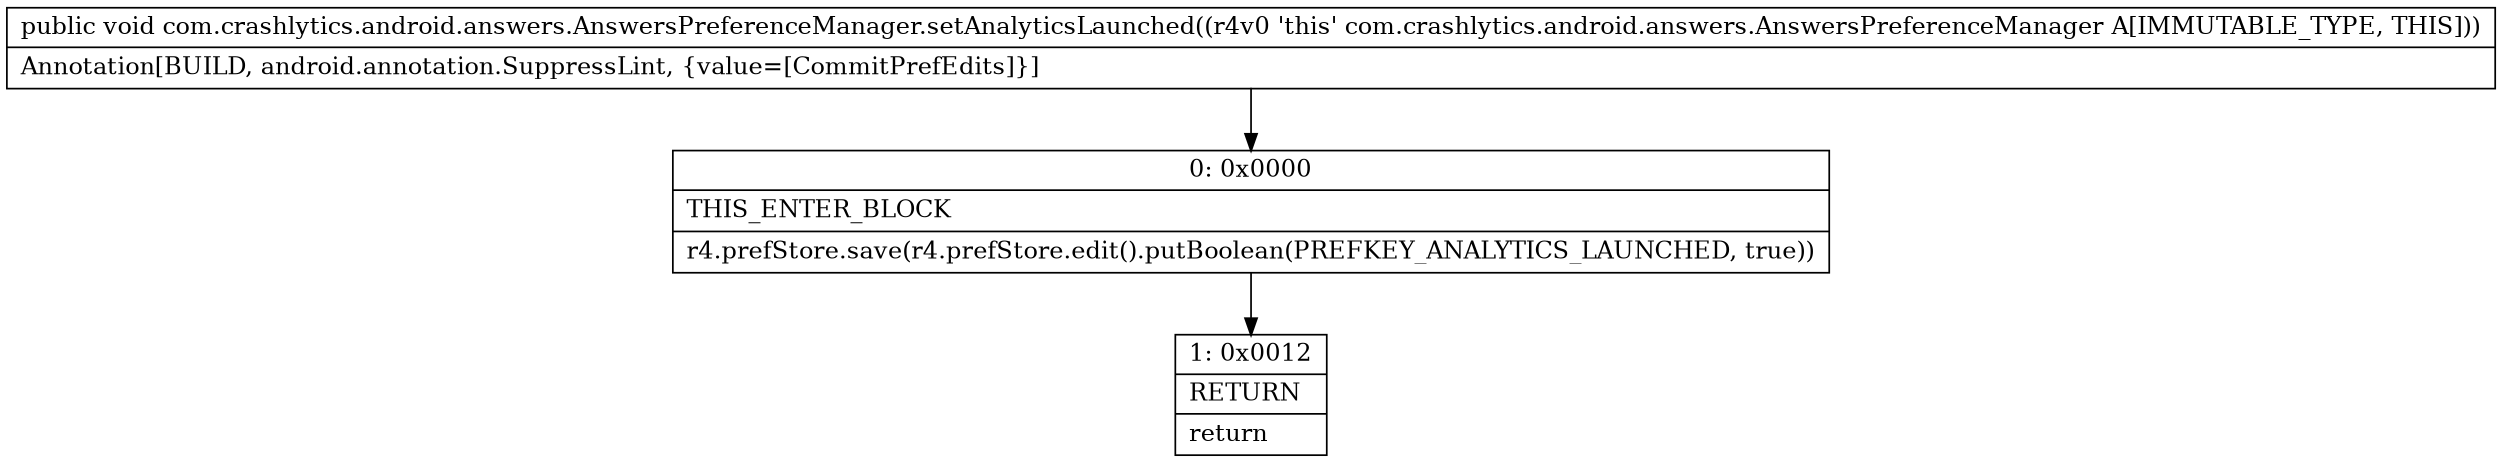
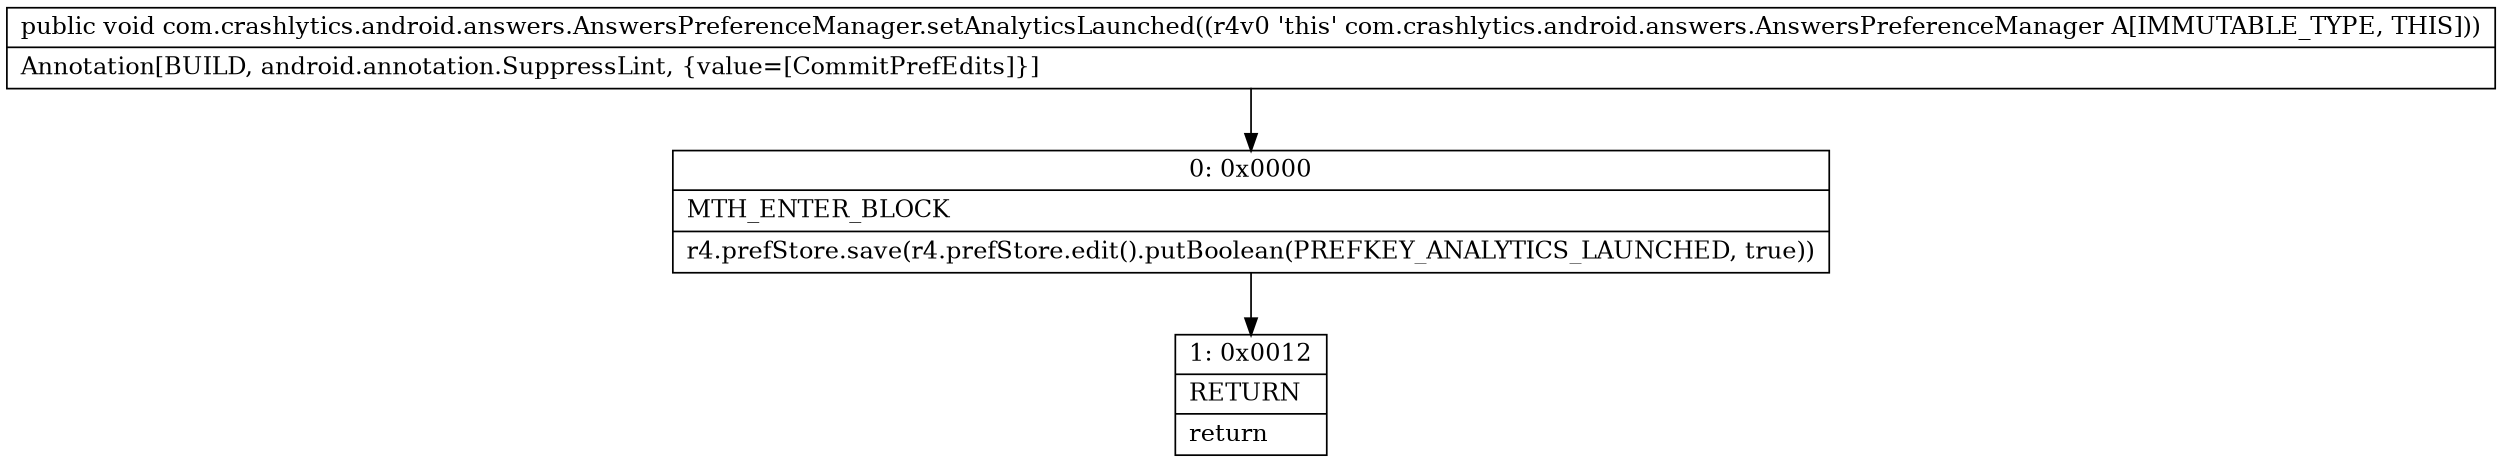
(819, 210) -> (819, 210)
